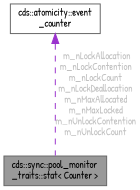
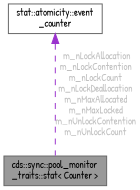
(55, 19) -> (55, 19)
